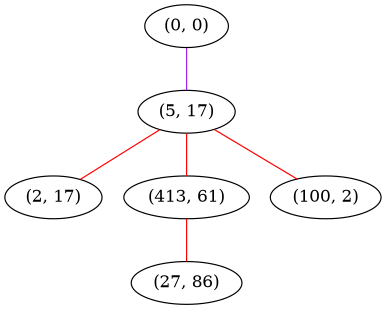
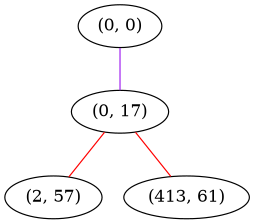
(187, 112) -> (120, 112)
(53, 197) -> (53, 197)
(326, 197) -> none
(187, 283) -> none
